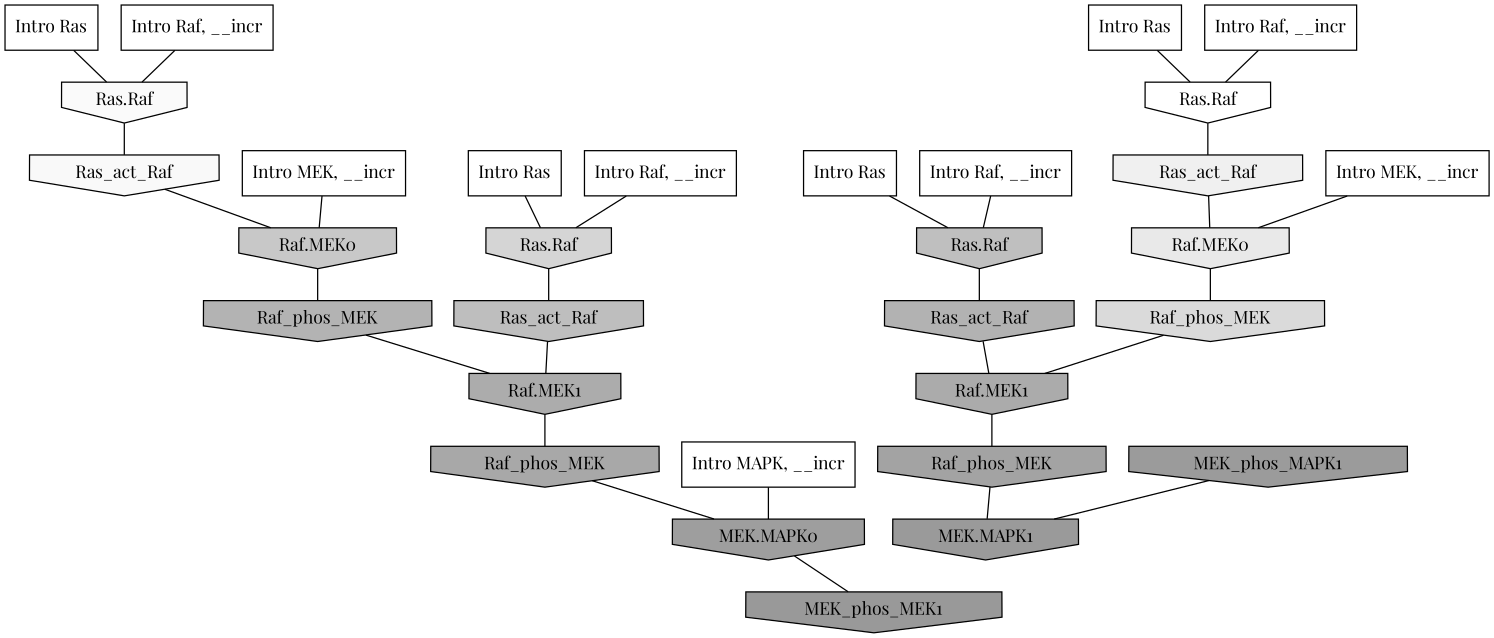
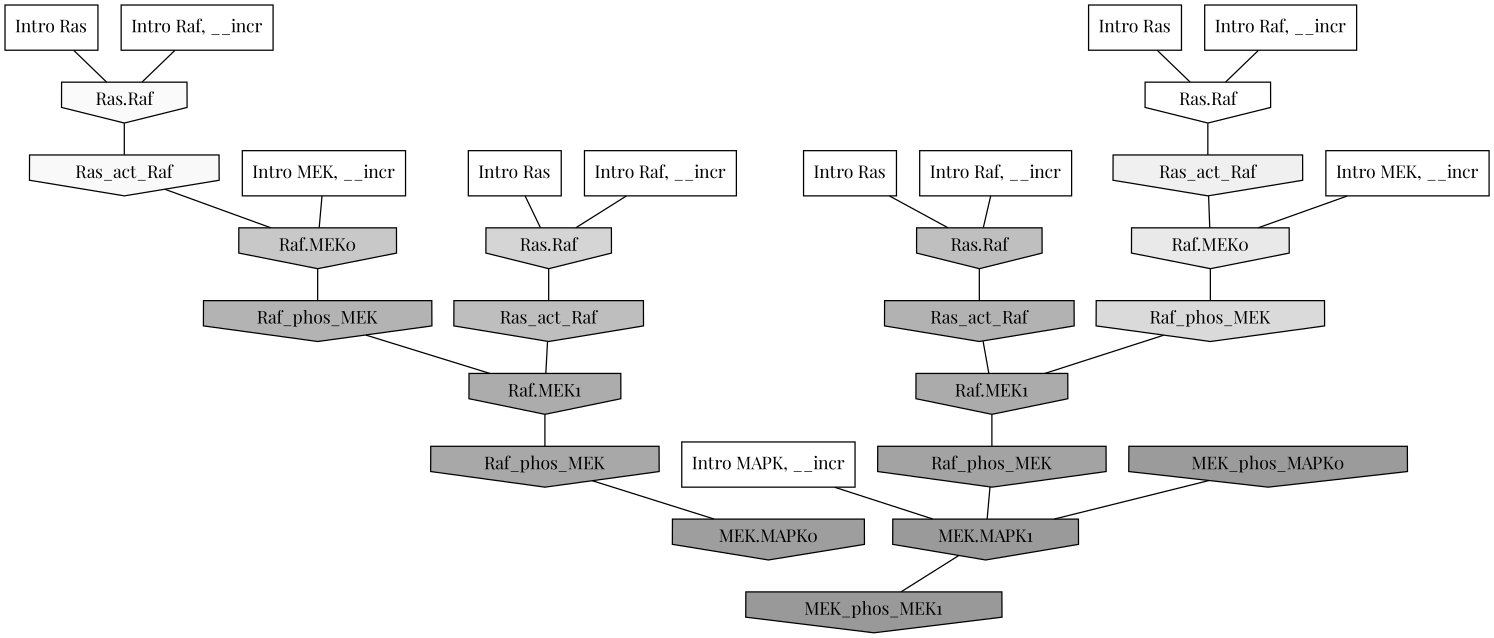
(1268, 465) -> (1268, 465)
(768, 503) -> (884, 503)
(821, 574) -> (930, 574)
